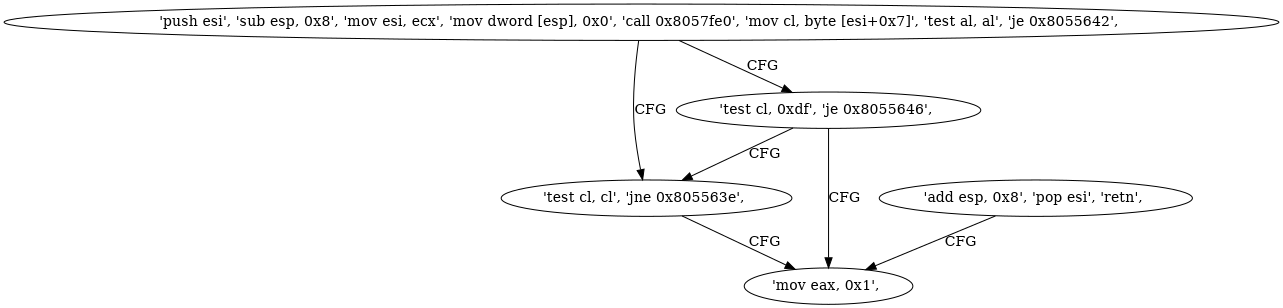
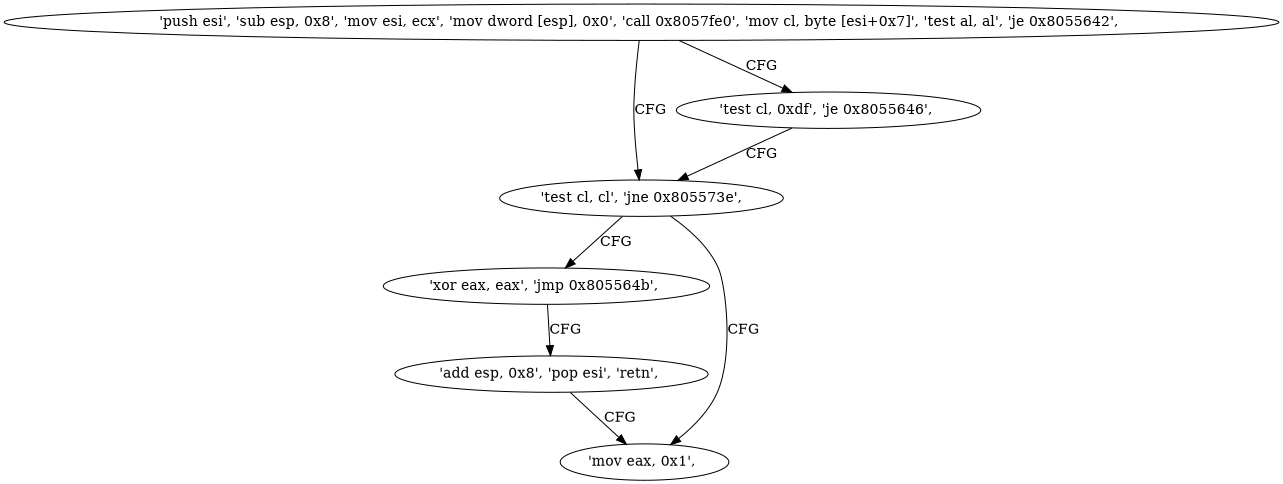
(829, 193) -> none
(647, 198) -> (641, 198)
none -> (546, 286)
